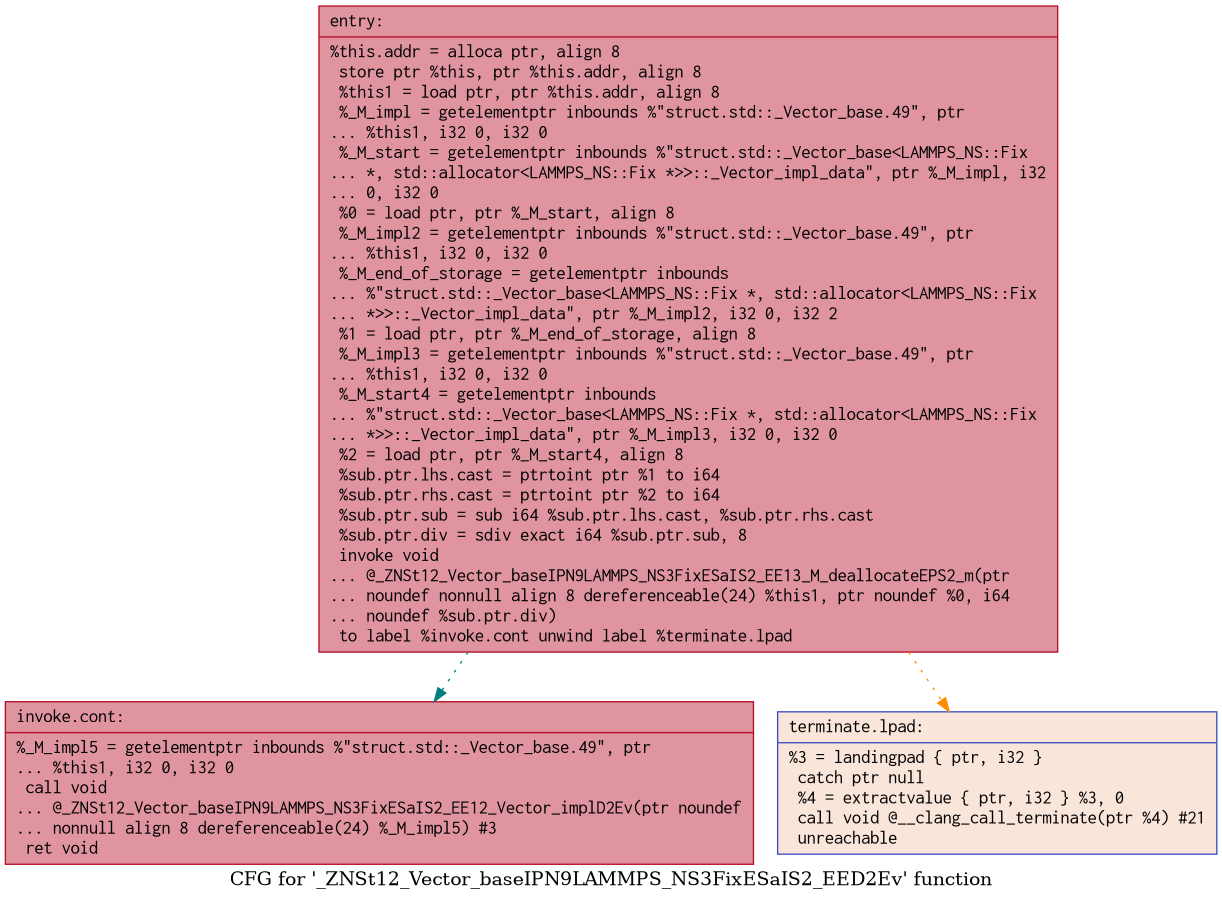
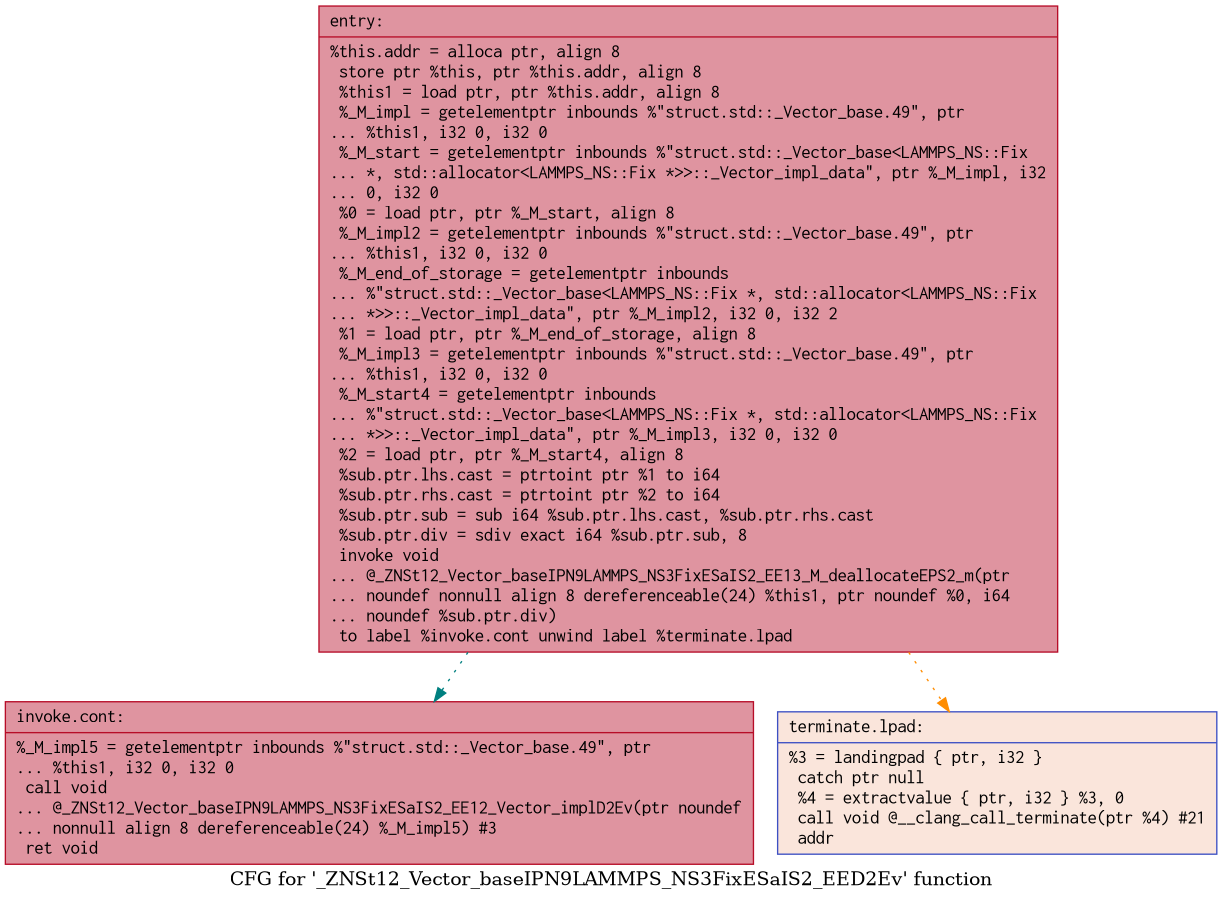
(843, 838) -> (811, 838)
